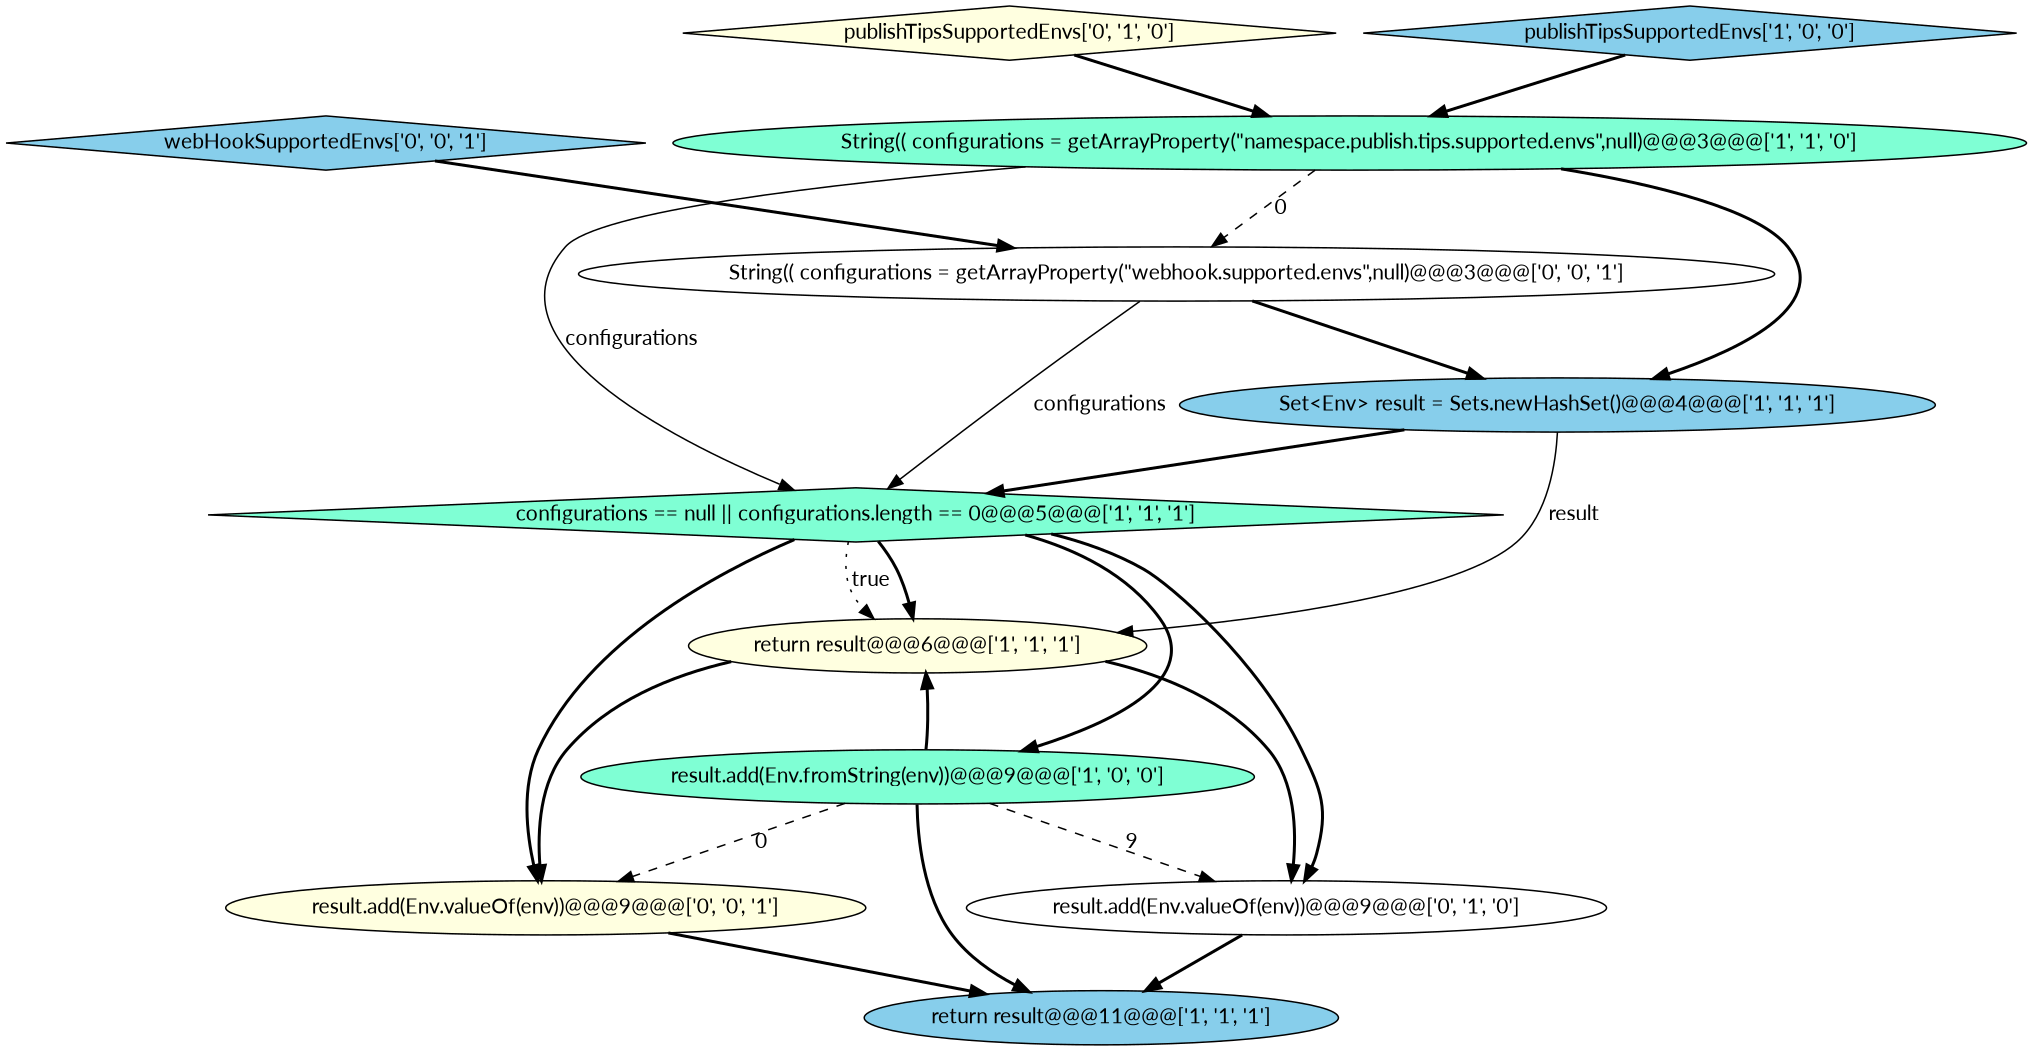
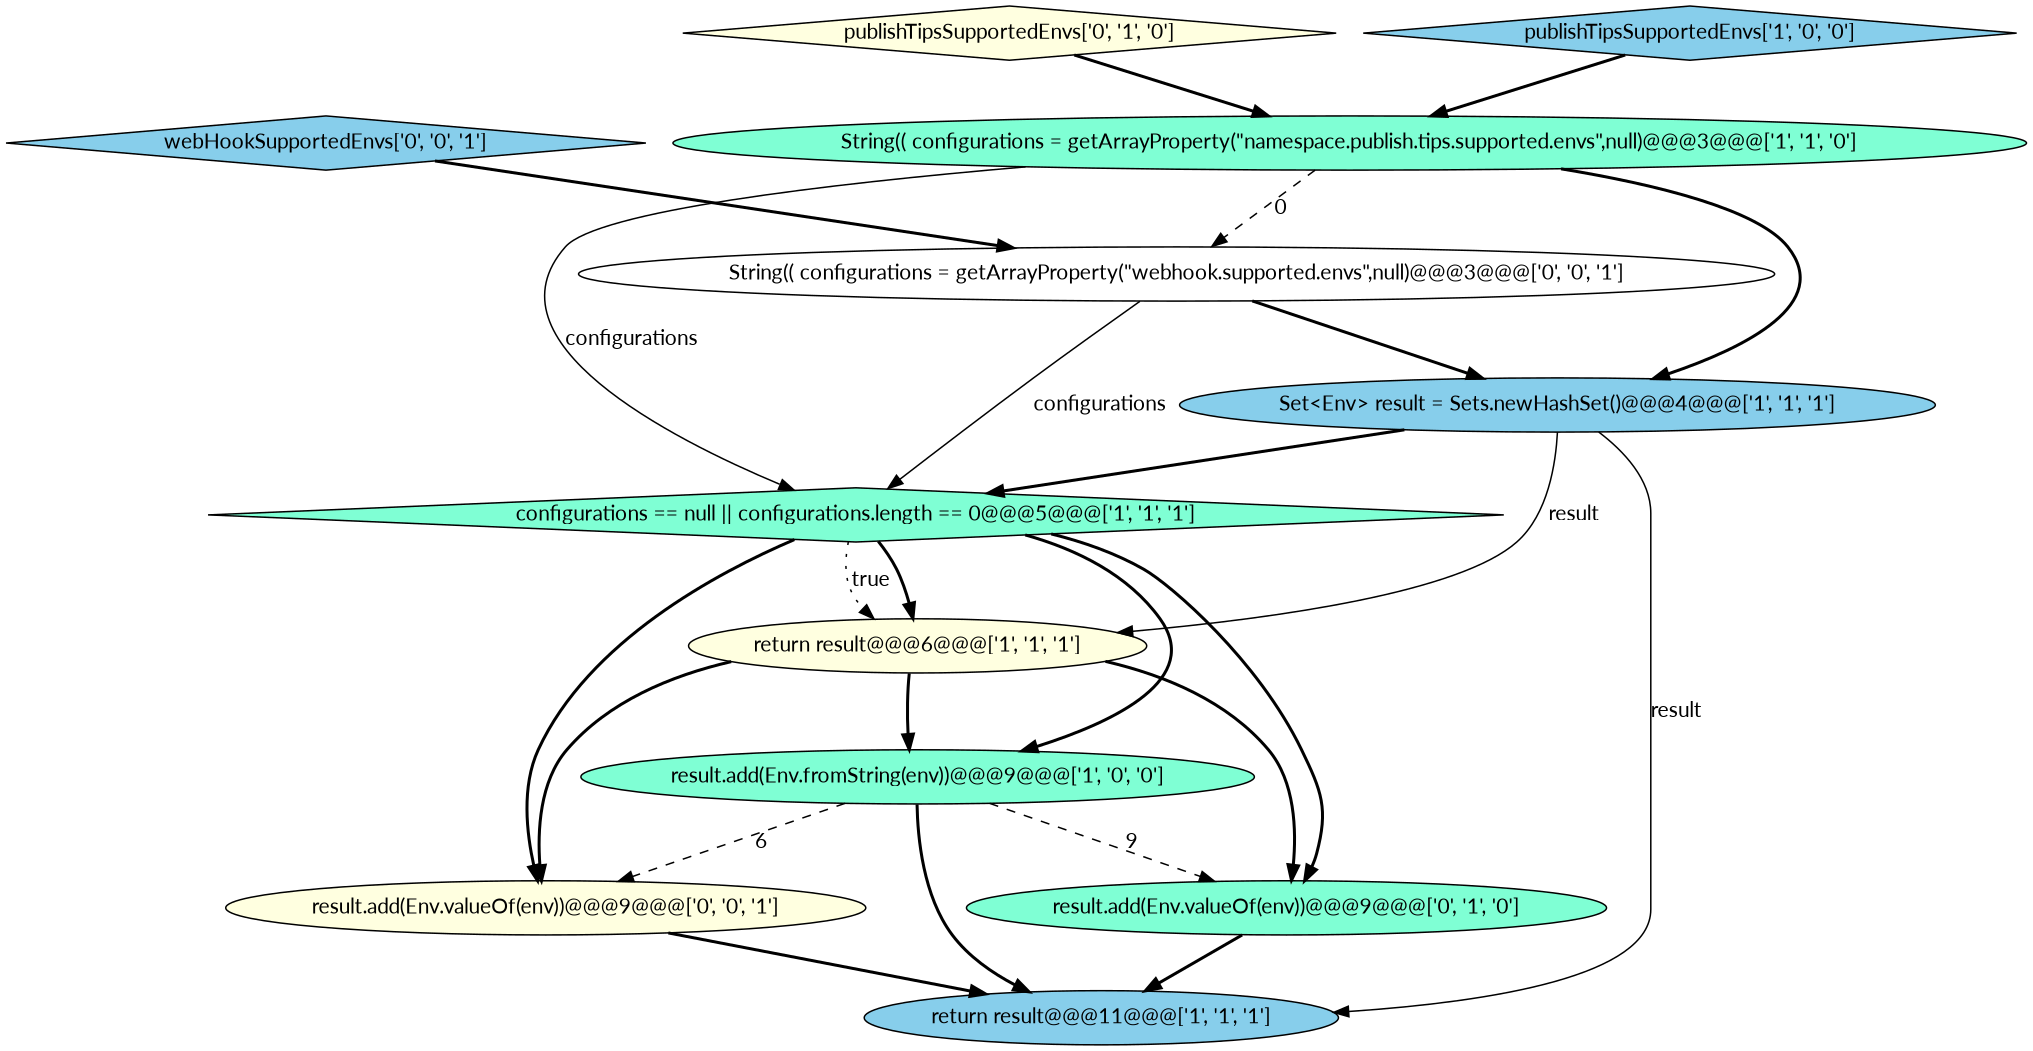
(928, 719) -> (908, 704)
none -> (1651, 829)
(762, 842) -> (762, 842)
(1286, 908) -> (1286, 908)
